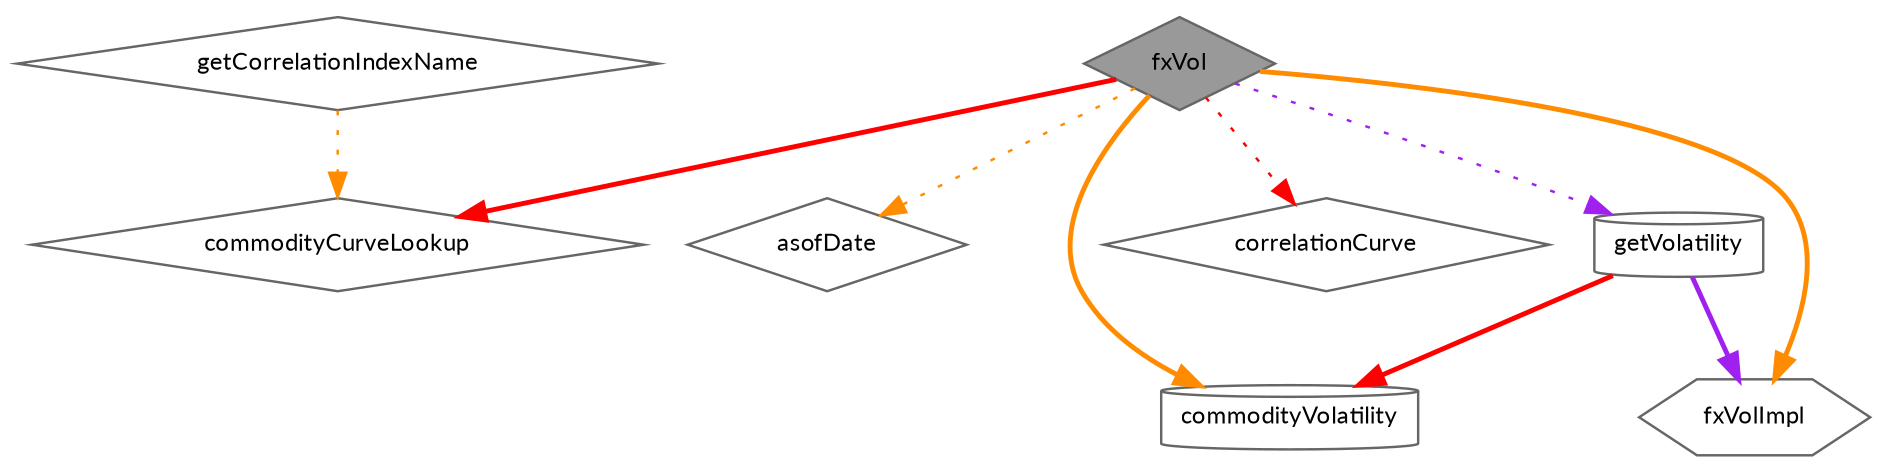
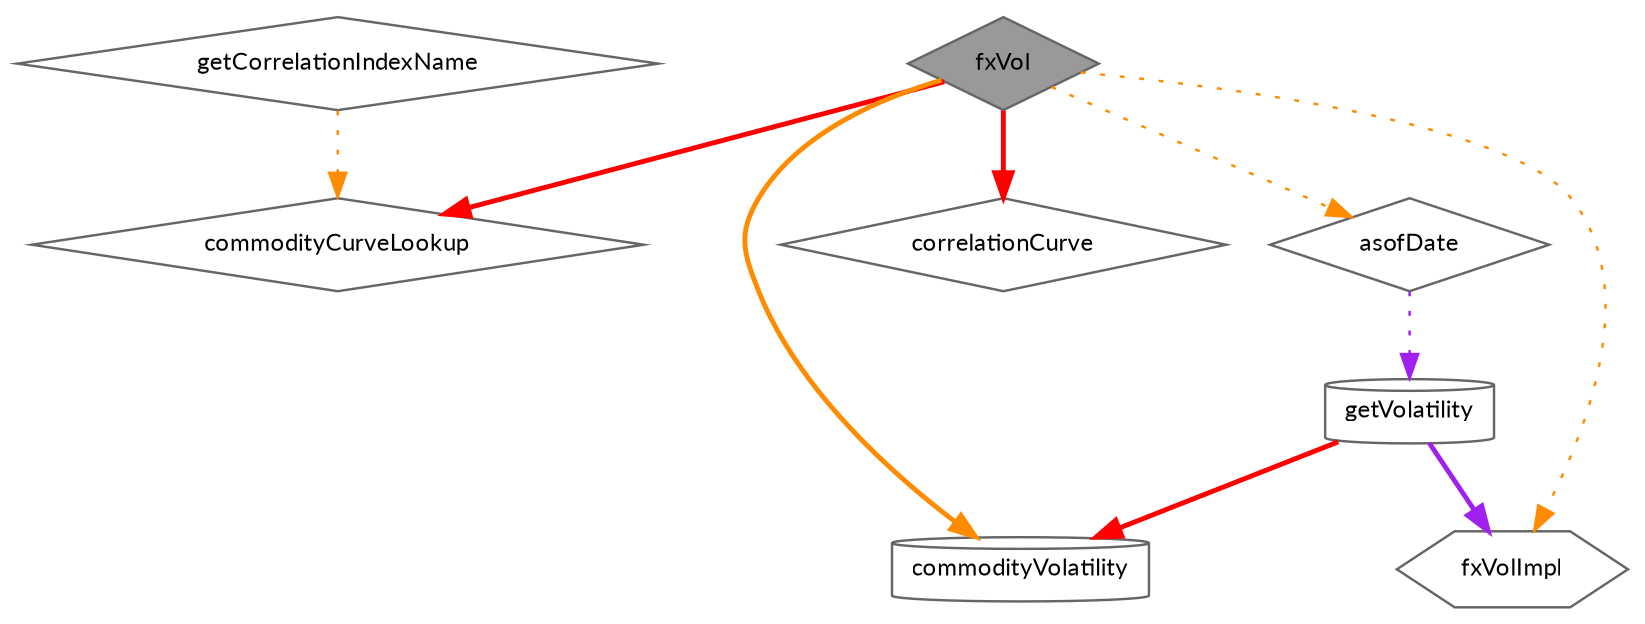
(1614, 122) -> (1493, 150)
(1242, 141) -> (1003, 142)
(1412, 142) -> (1410, 323)
